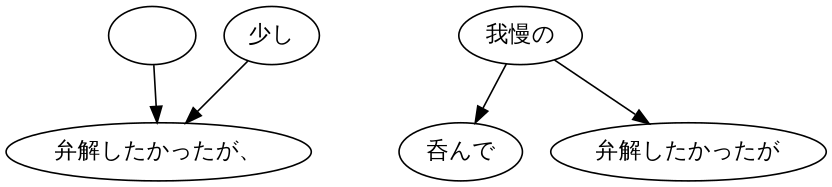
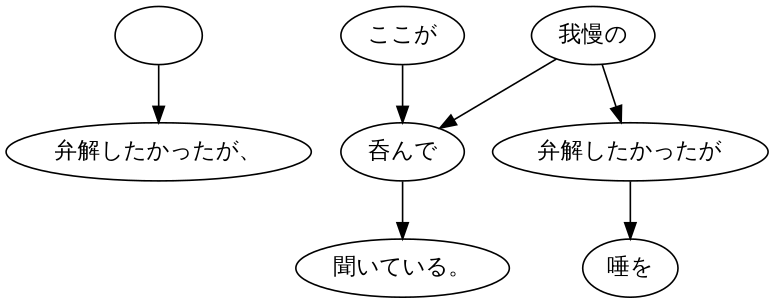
(272, 36) -> none
none -> (403, 36)
none -> (403, 268)
none -> (630, 268)
